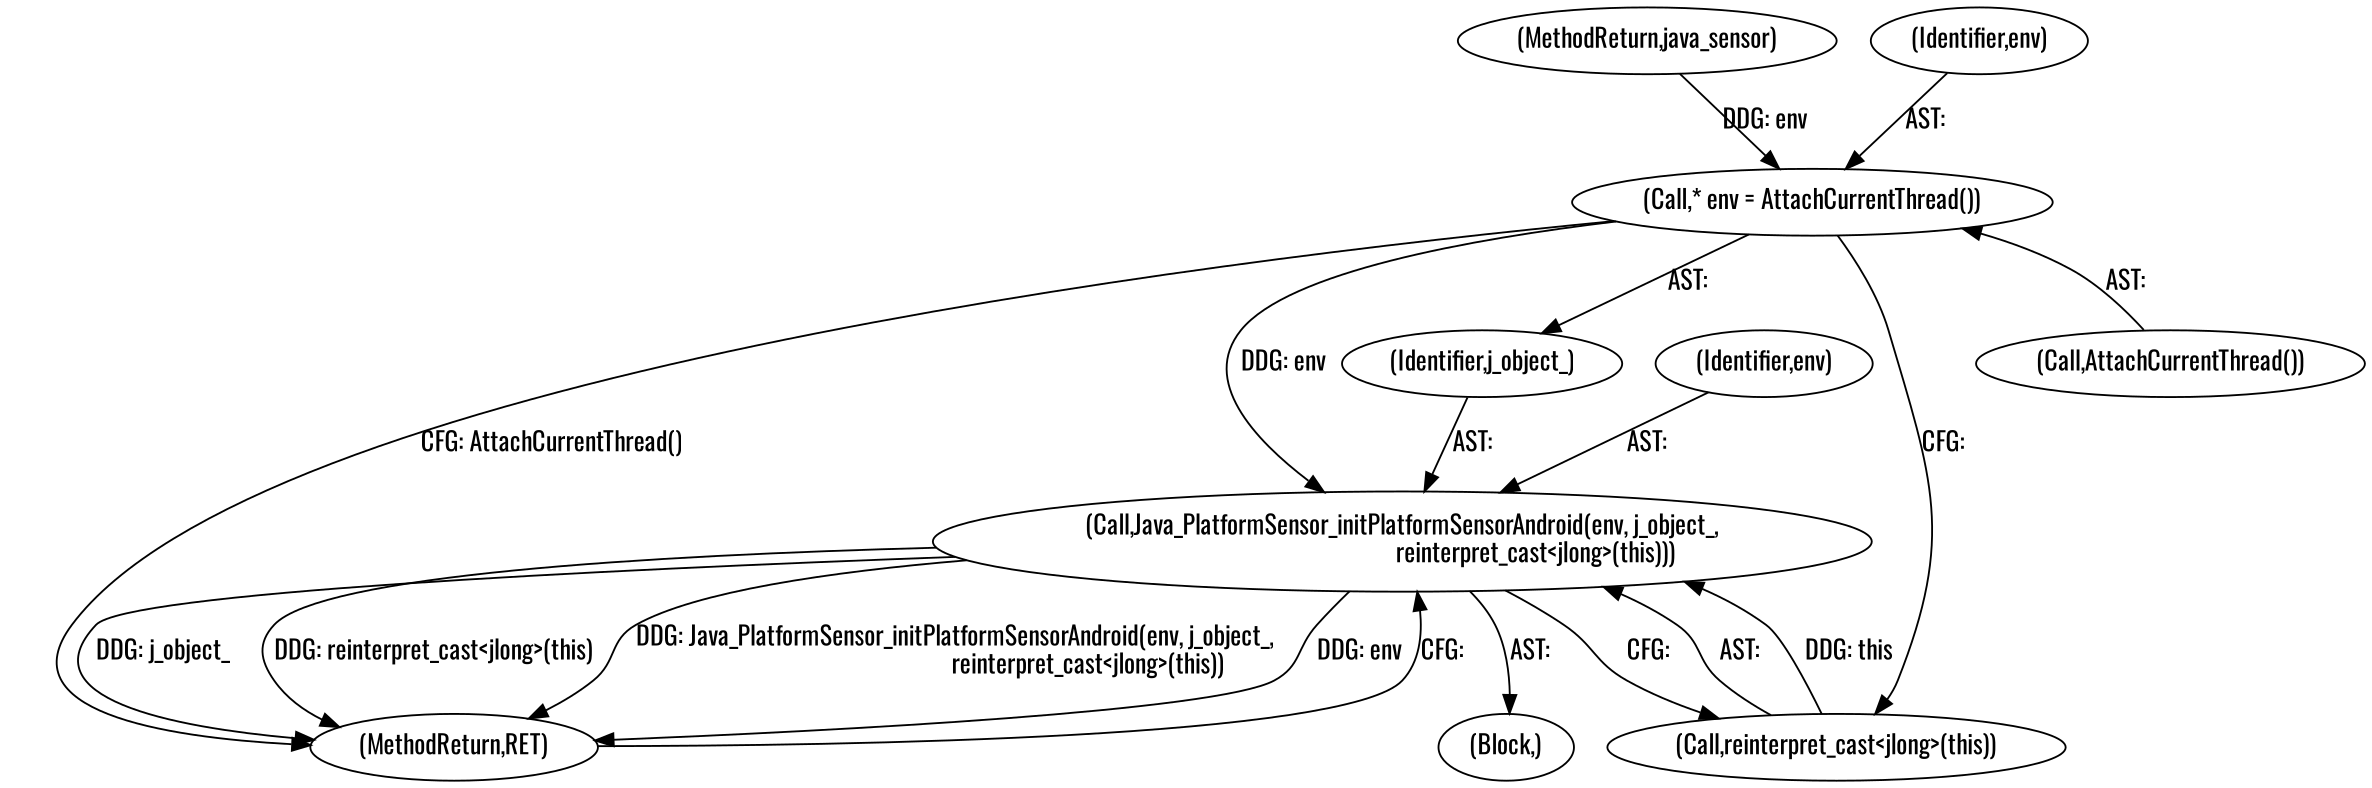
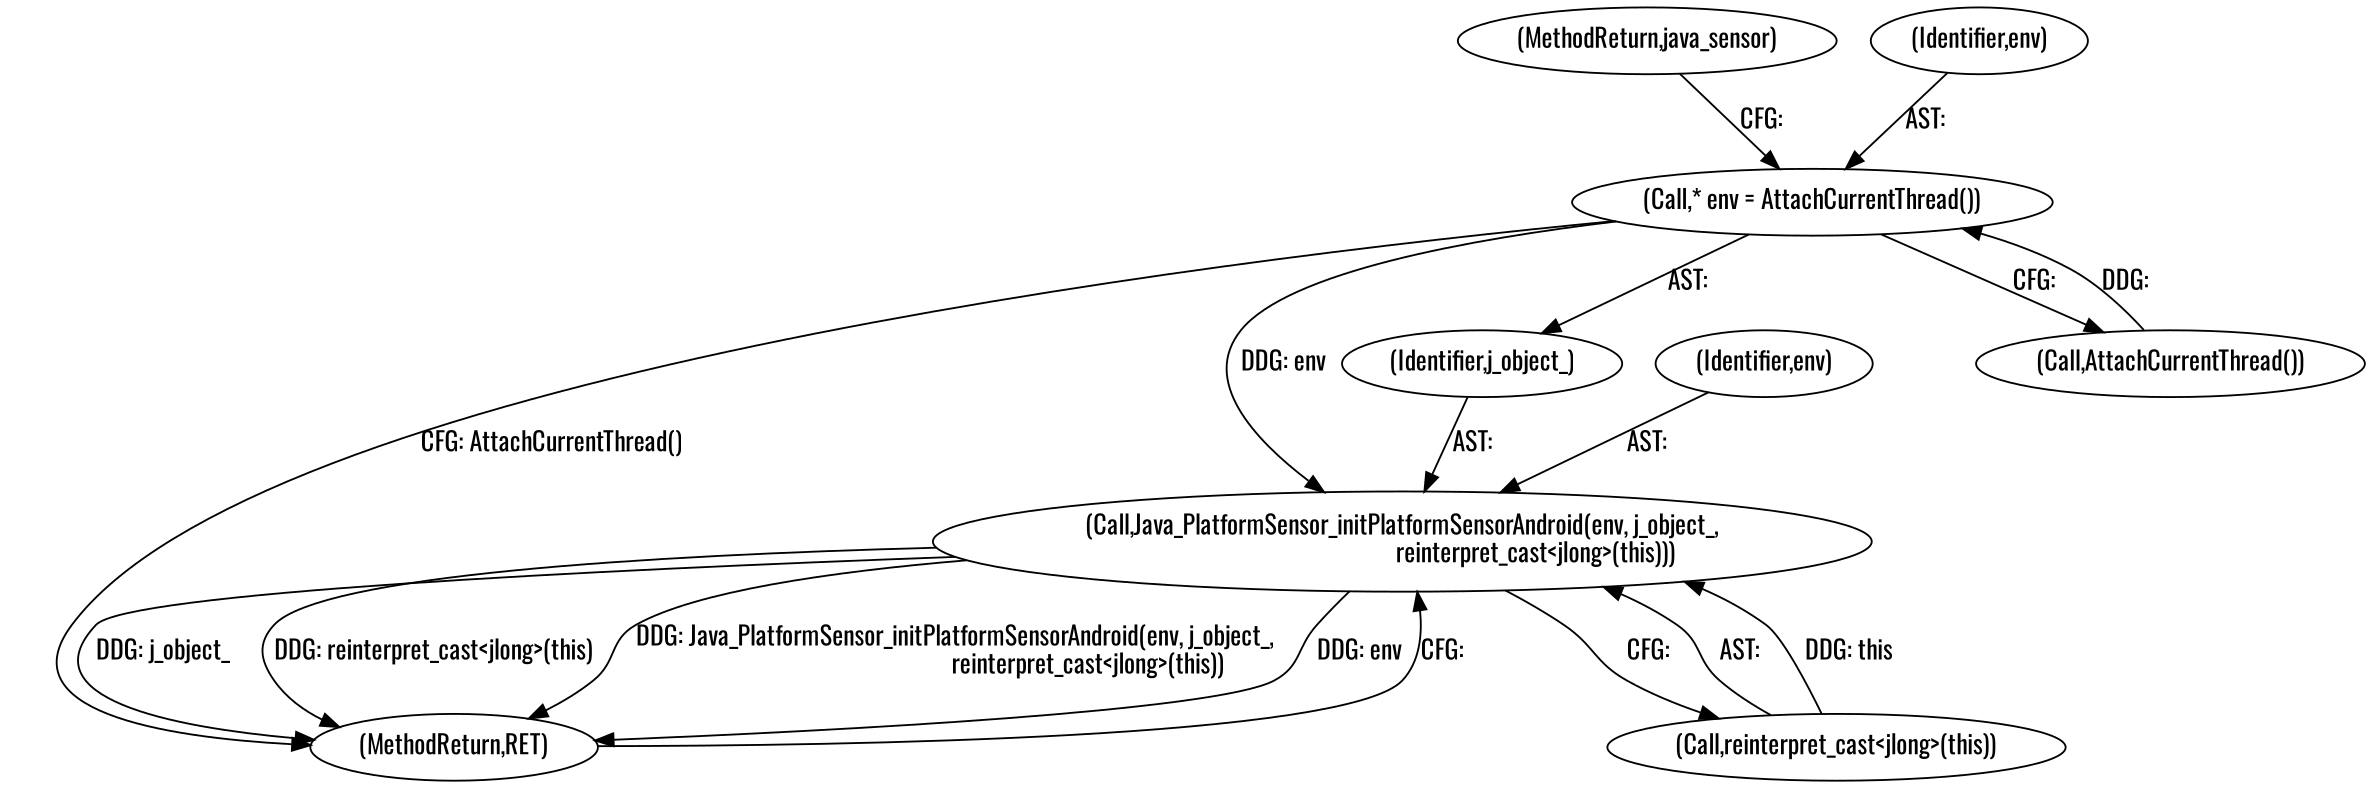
(1765, 122) -> (1765, 122)
(2129, 283) -> (2129, 283)
(1925, 462) -> (1984, 280)
(1506, 747) -> none
